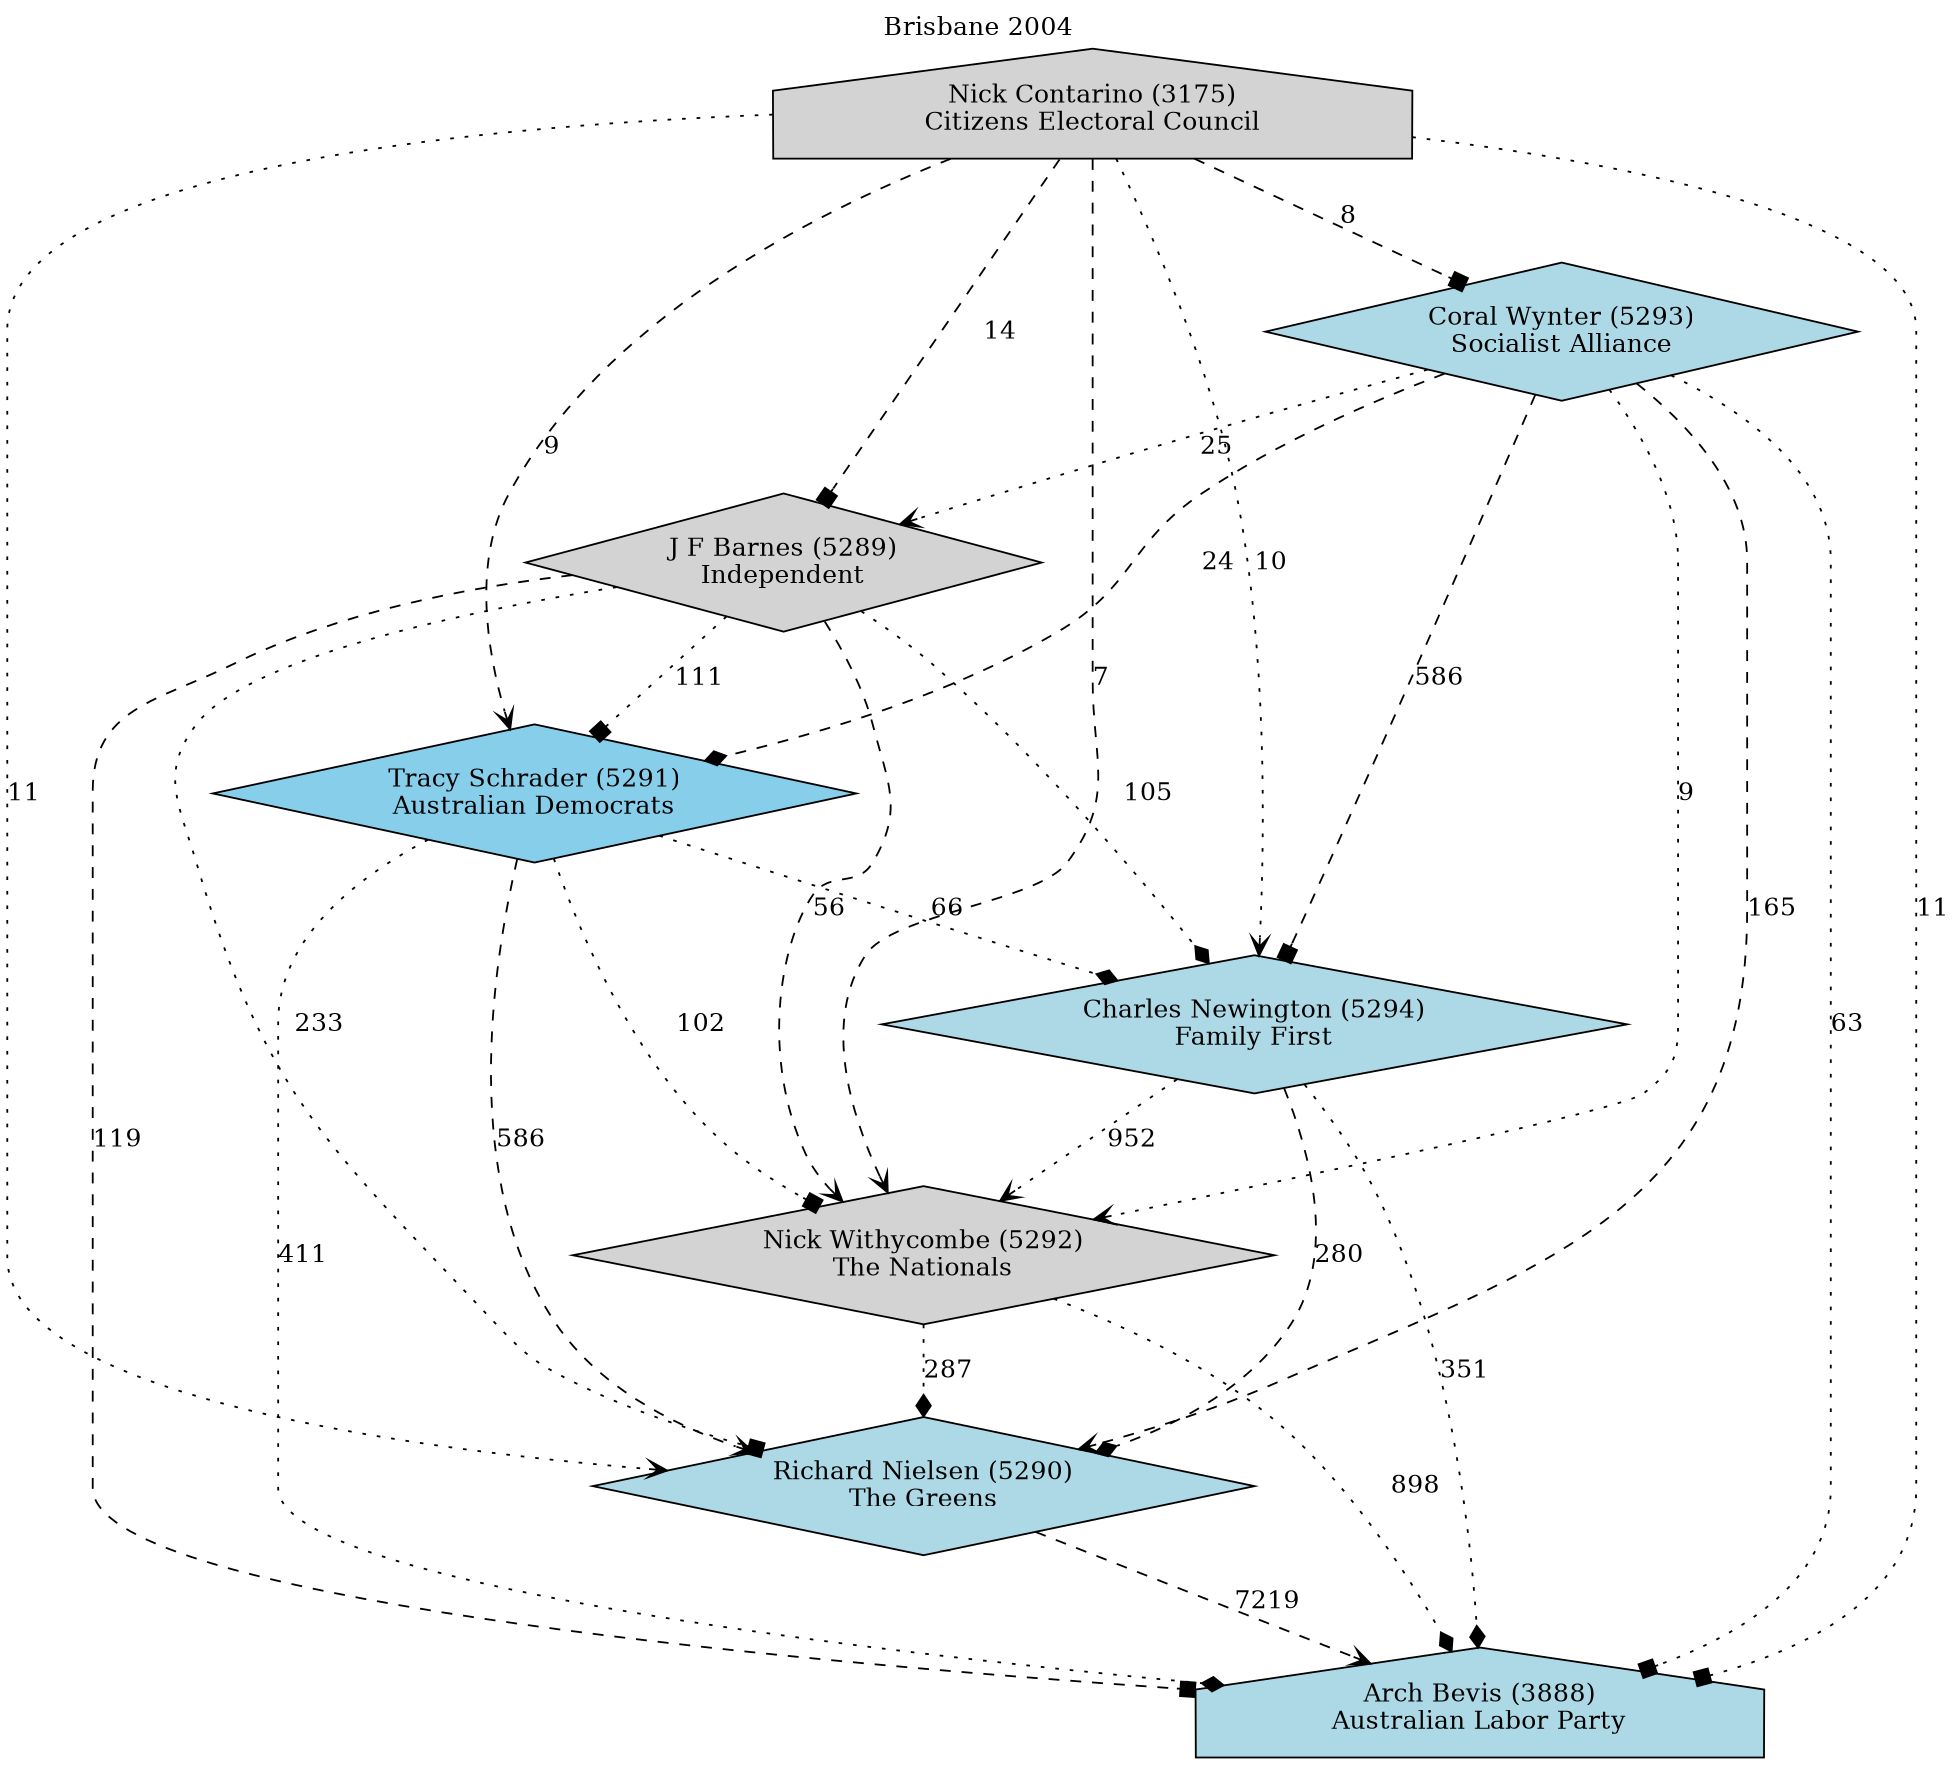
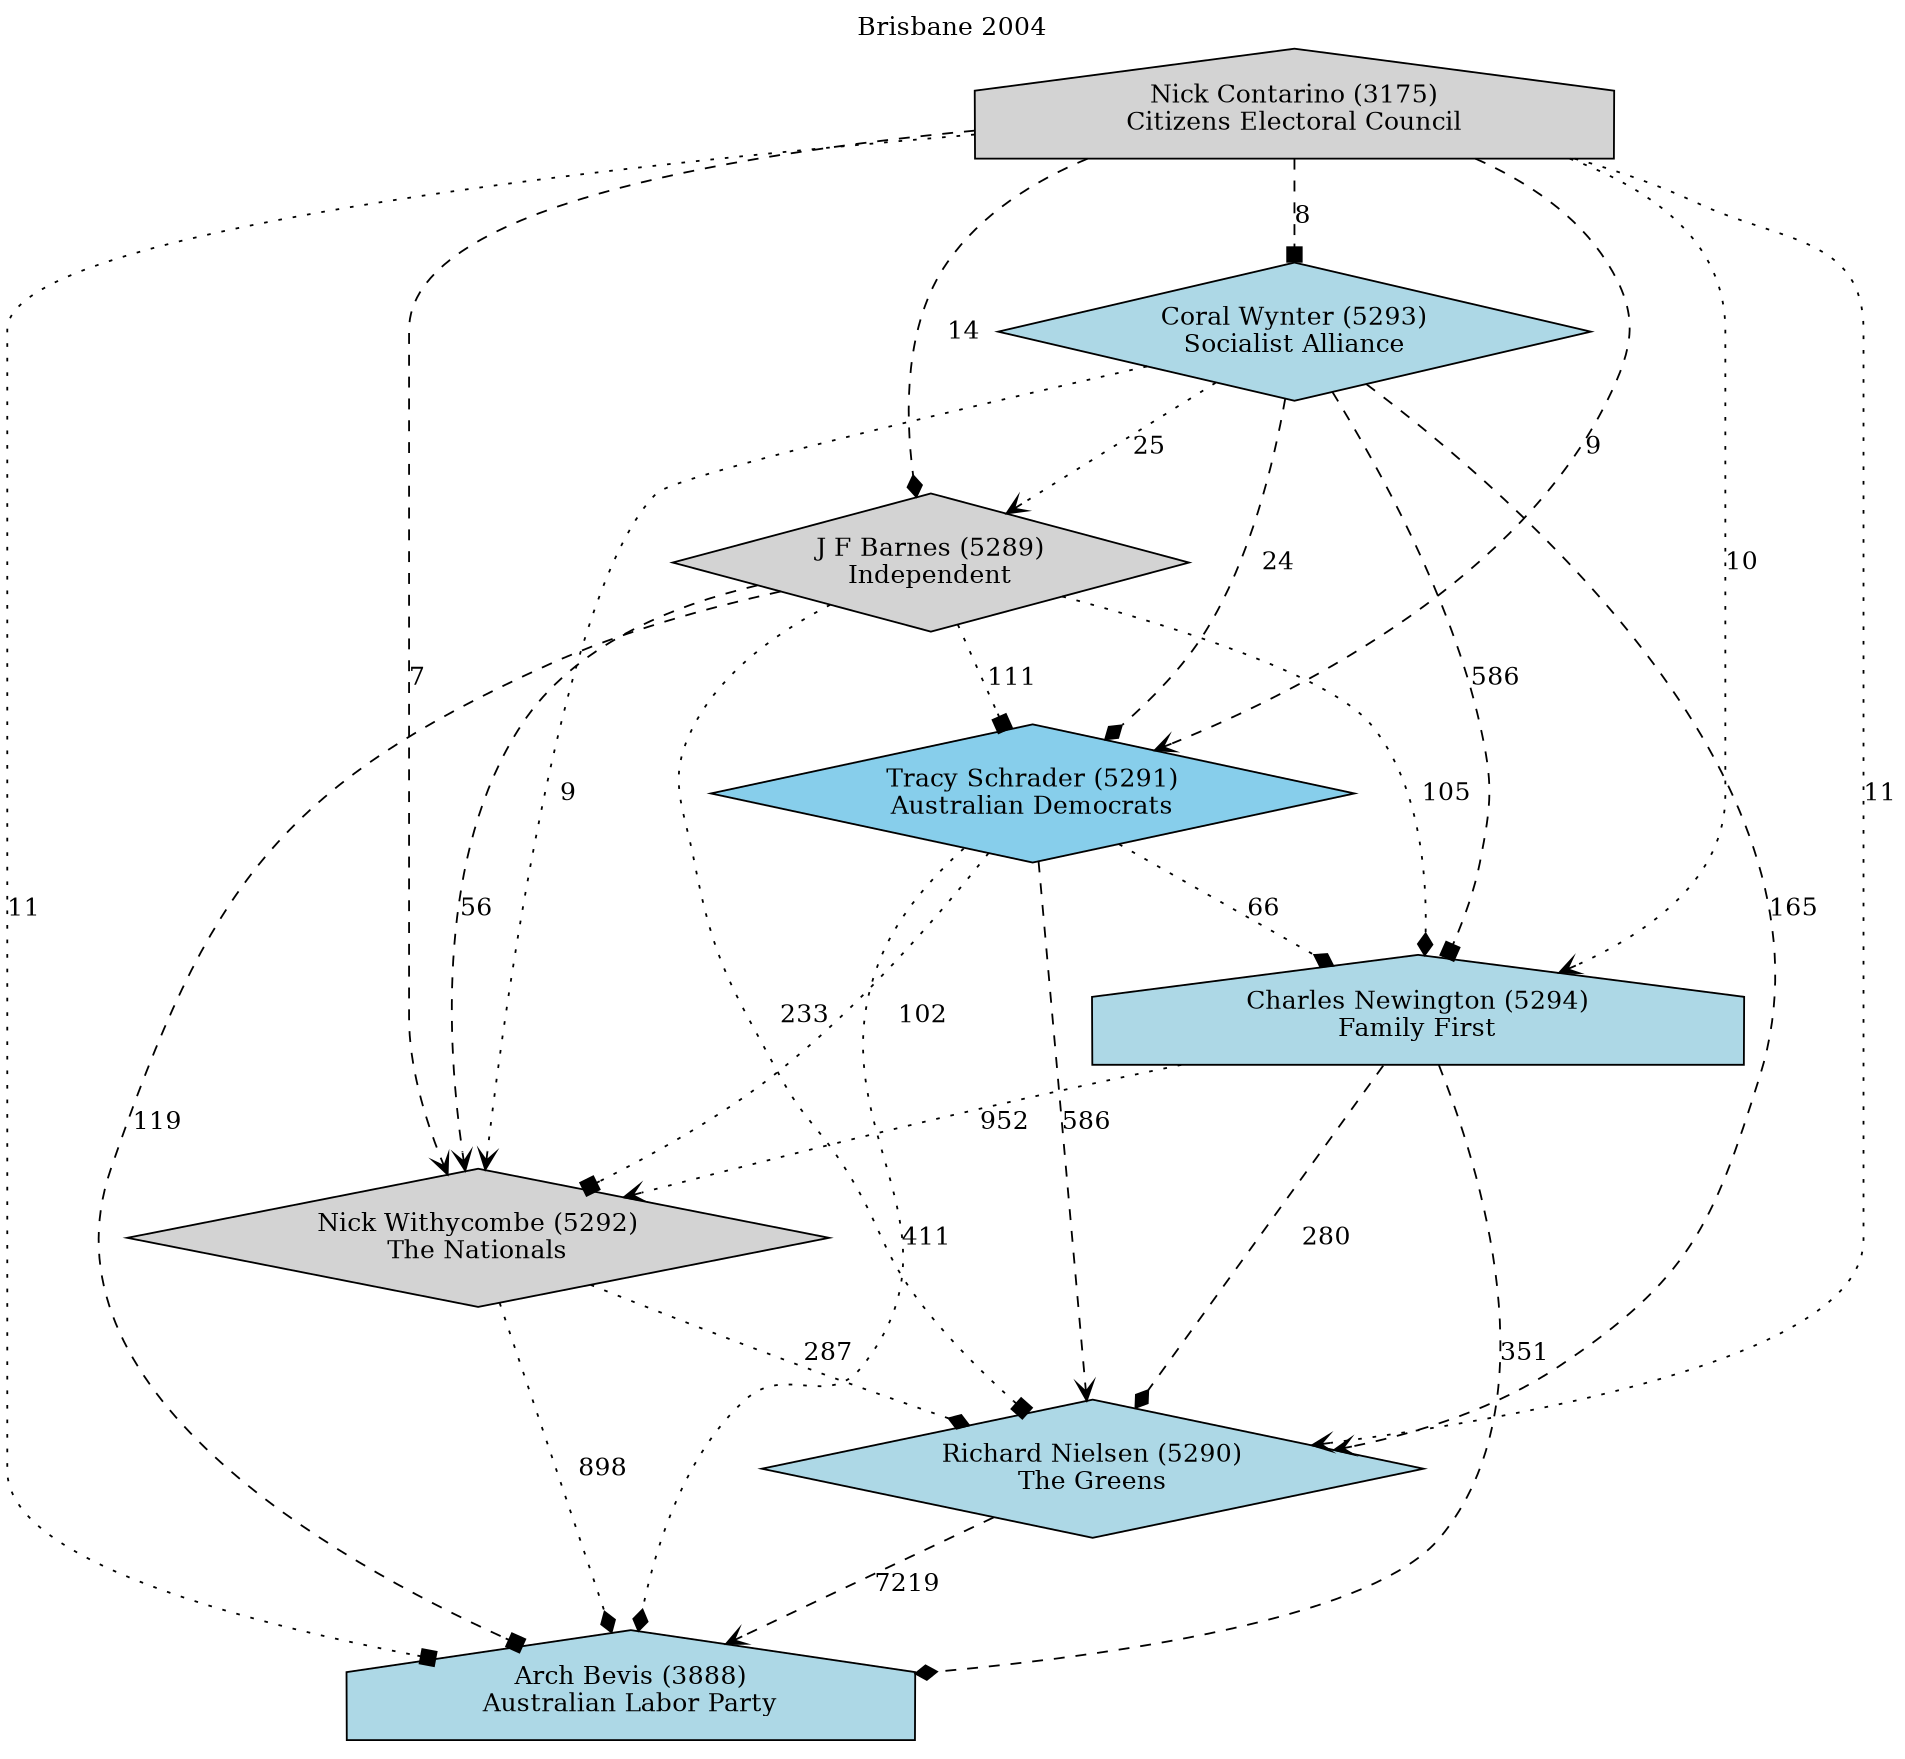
(946, 324) -> (936, 281)
(1254, 1024) -> (1418, 1016)
(1831, 1027) -> none
(1431, 1341) -> (1427, 1549)
